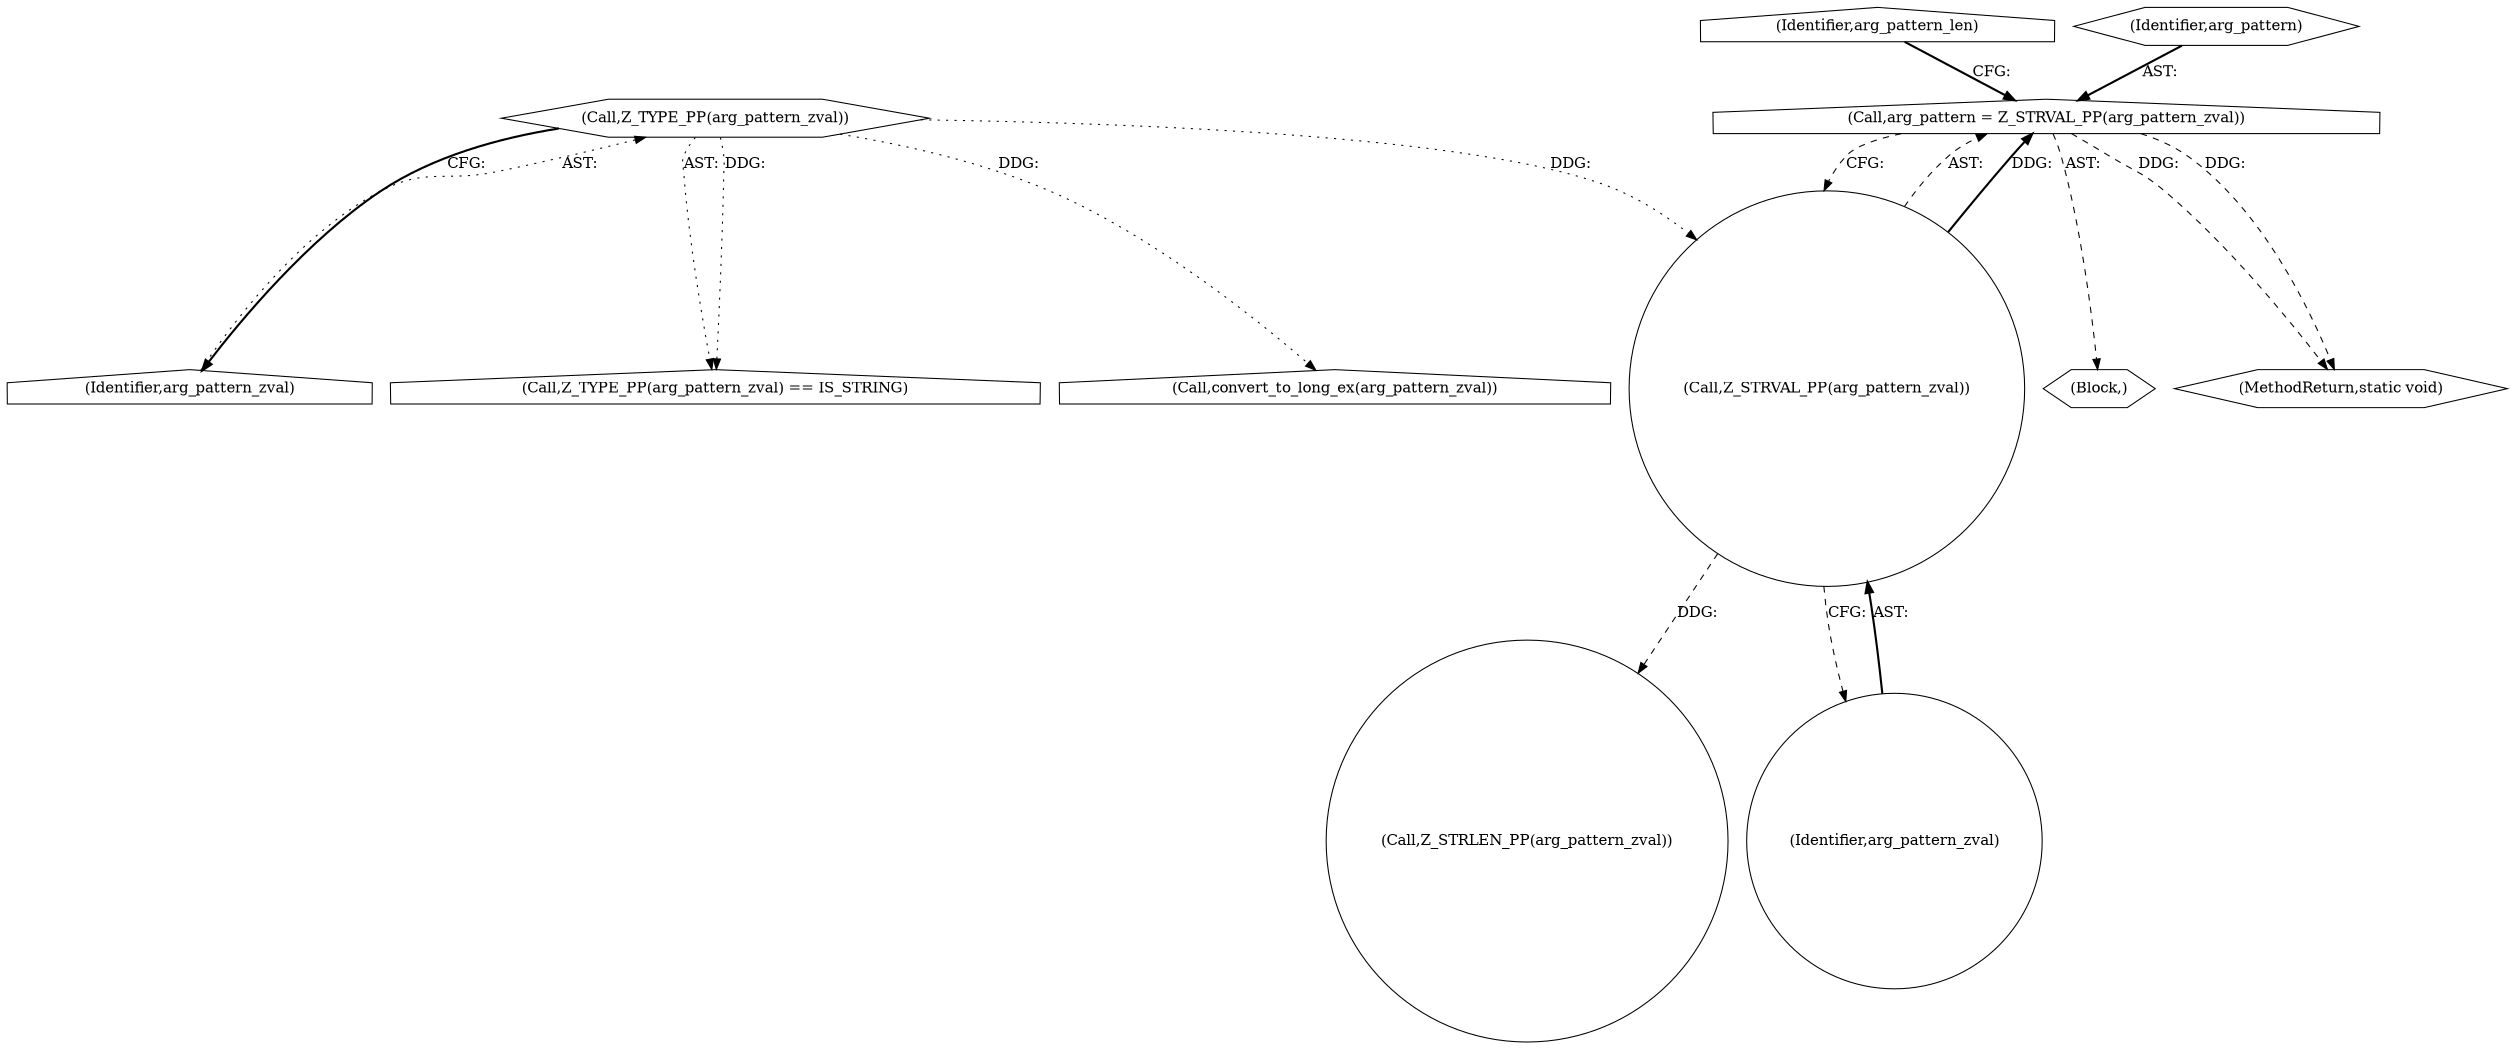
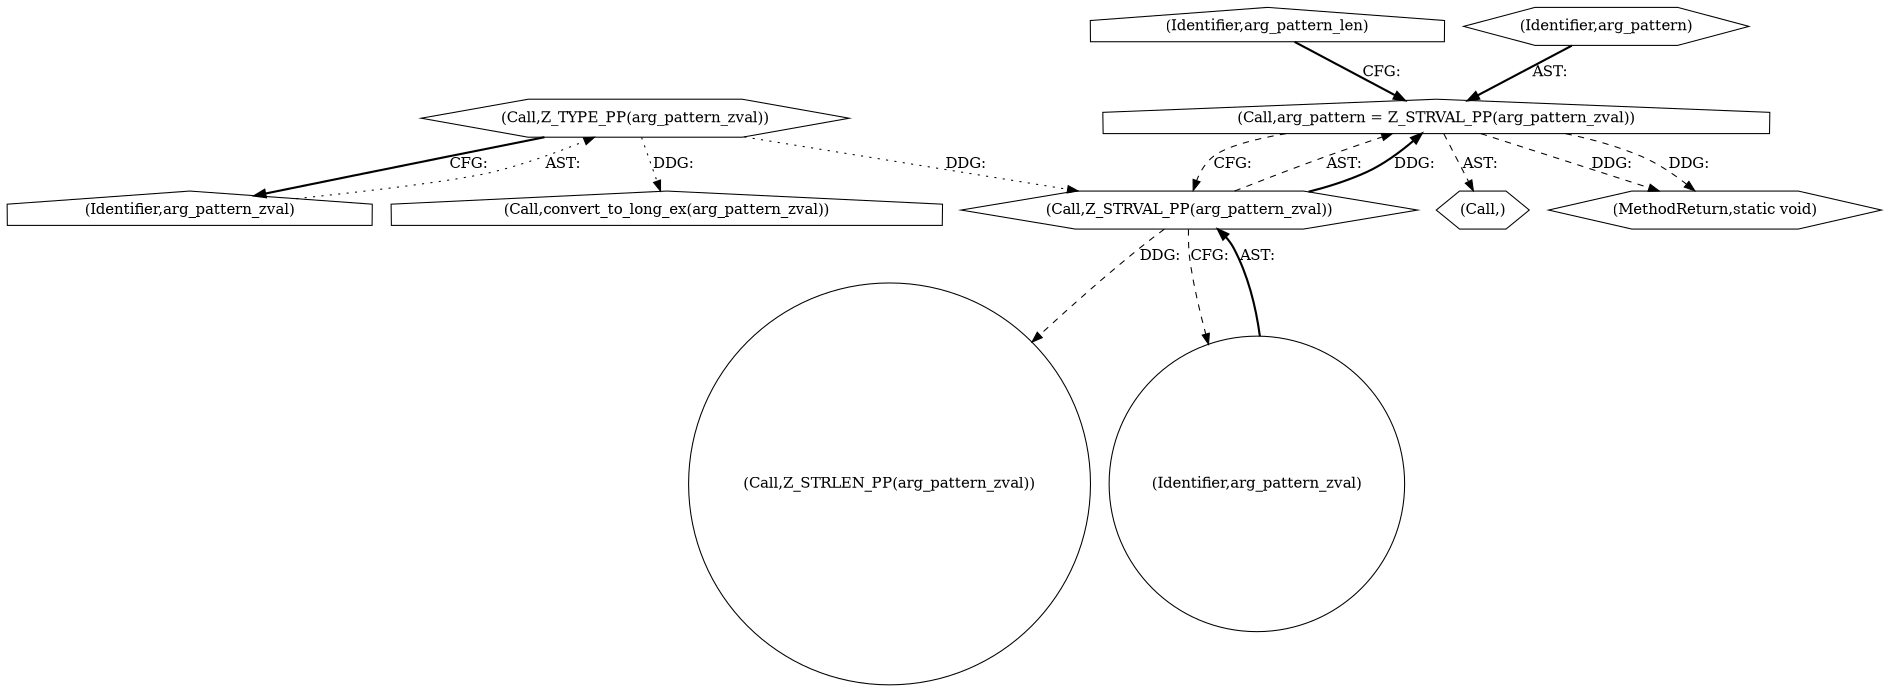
(715, 389) -> none
(1827, 389) -> (1189, 210)
(2099, 389) -> (1483, 210)
